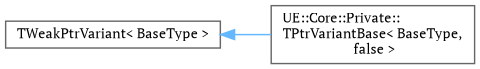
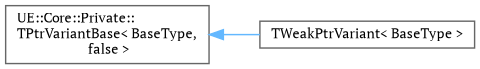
(253, 35) -> (242, 35)
